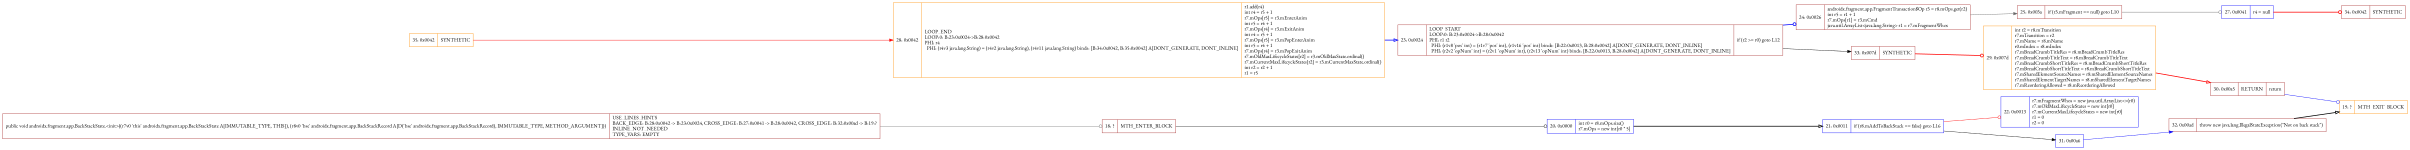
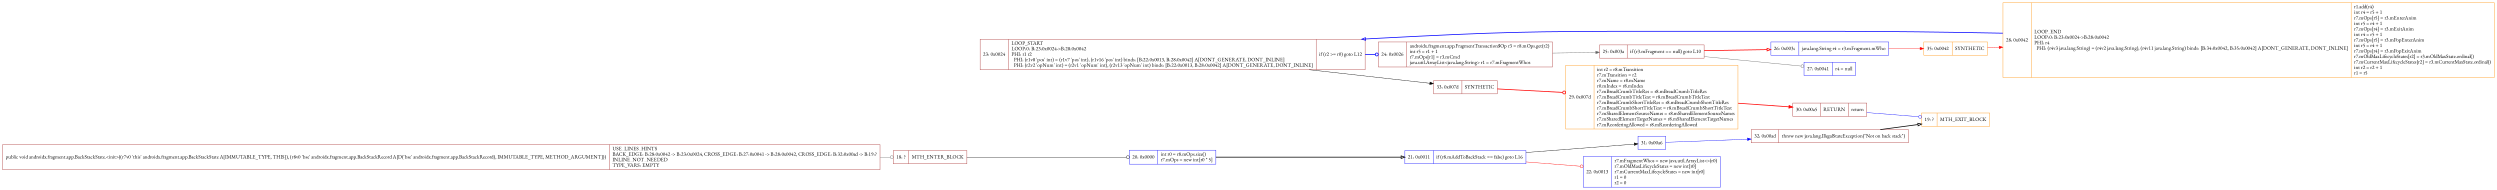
(2373, 12) -> none
none -> (1830, 49)
(2181, 77) -> (1764, 105)
